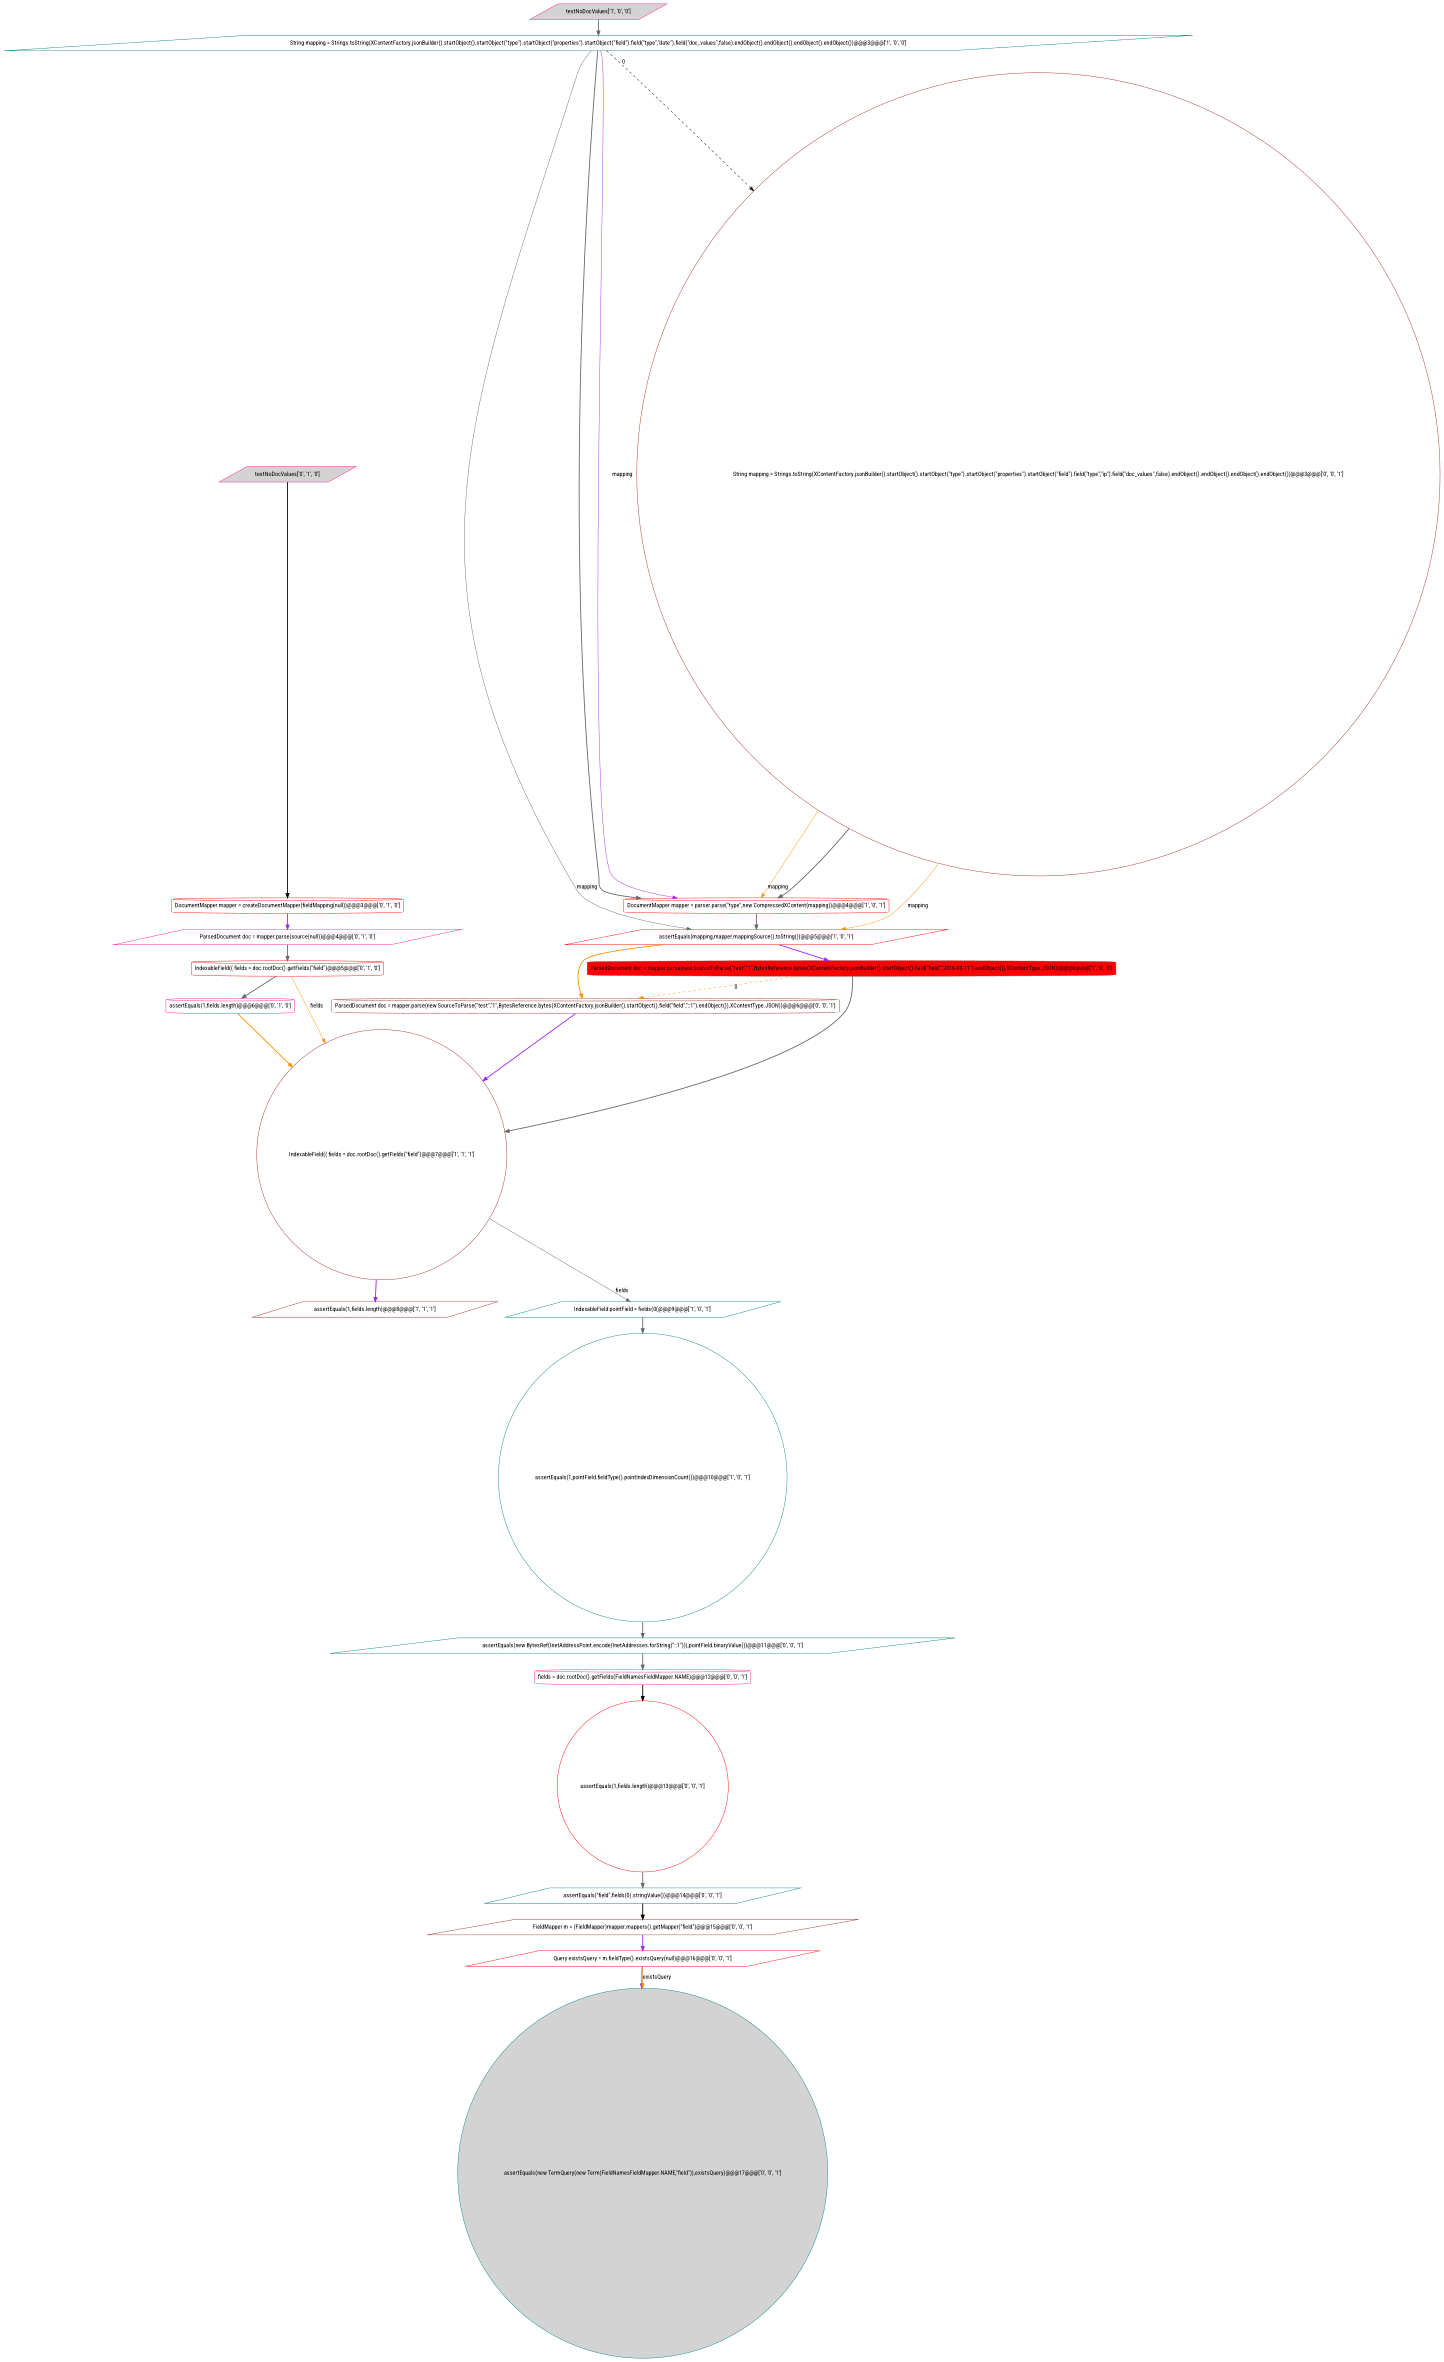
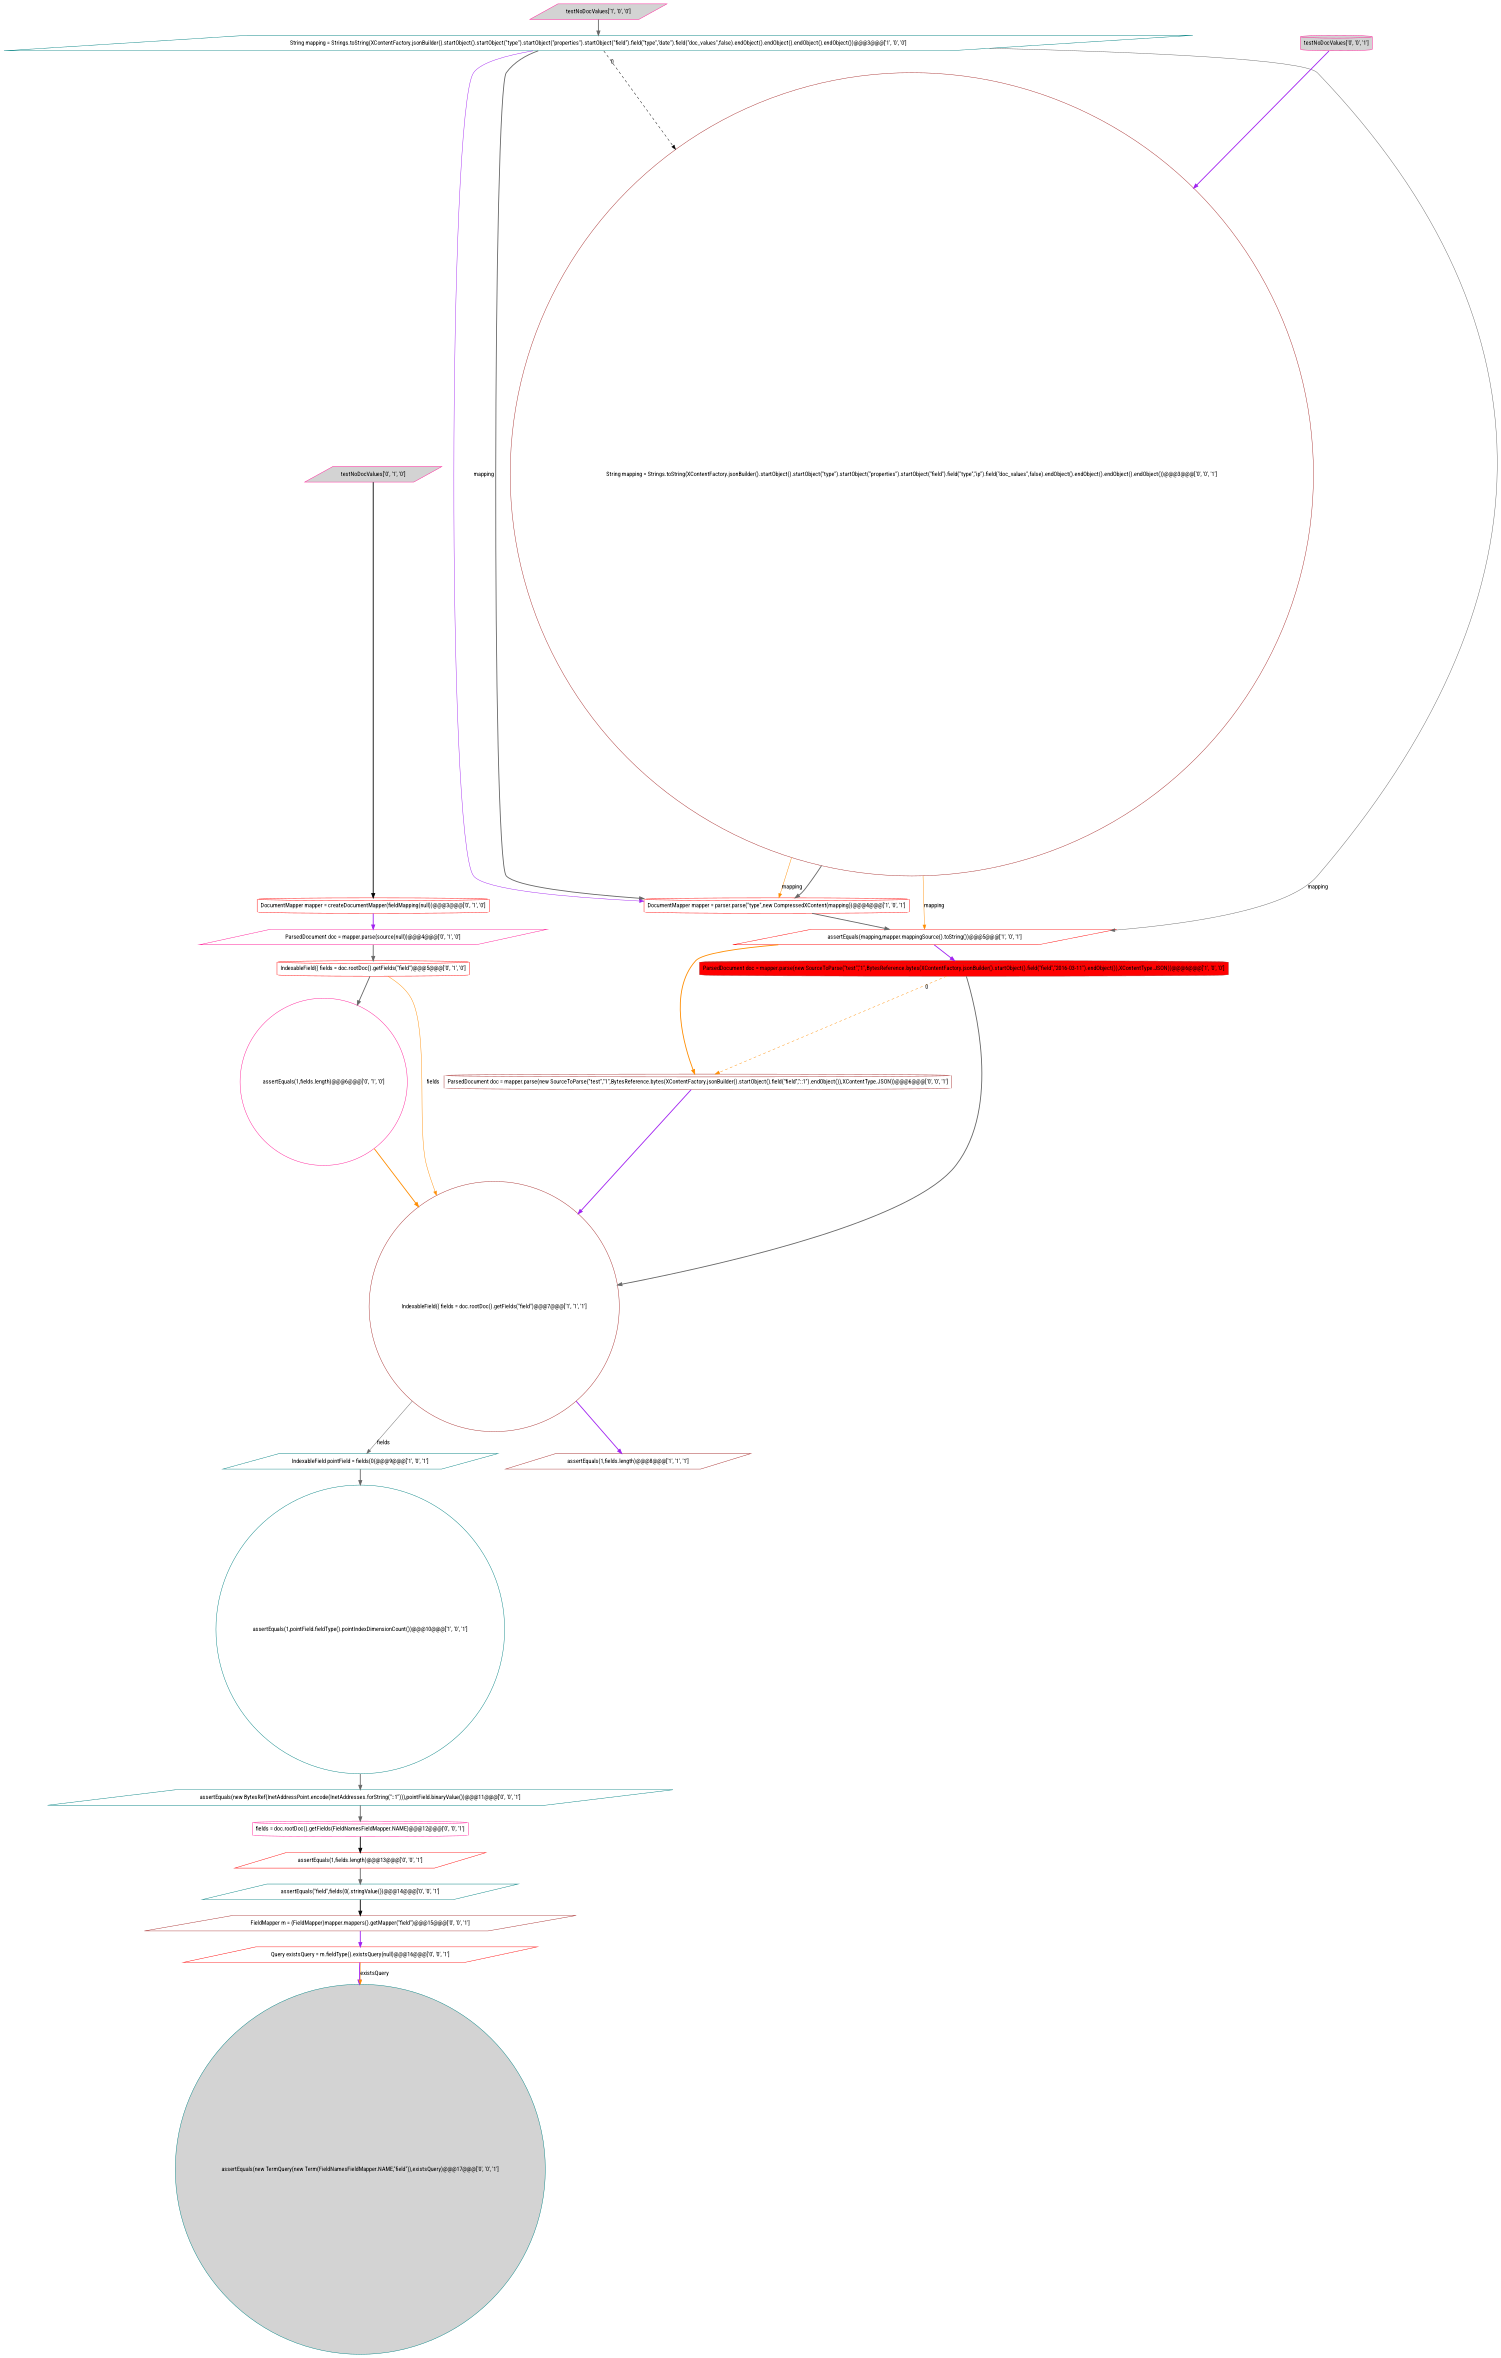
none -> (1336, 43)
(230, 1006) -> (324, 1082)
(643, 1786) -> (360, 1860)
